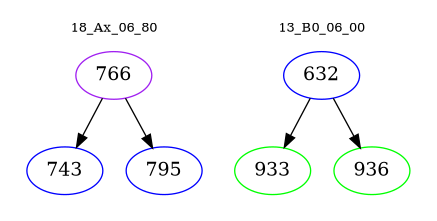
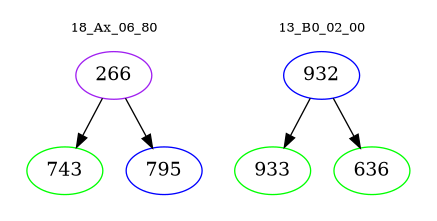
(322, 28) -> (322, 28)
(114, 75) -> (114, 75)
(322, 75) -> (322, 75)
(65, 171) -> (65, 171)
(372, 171) -> (372, 171)
